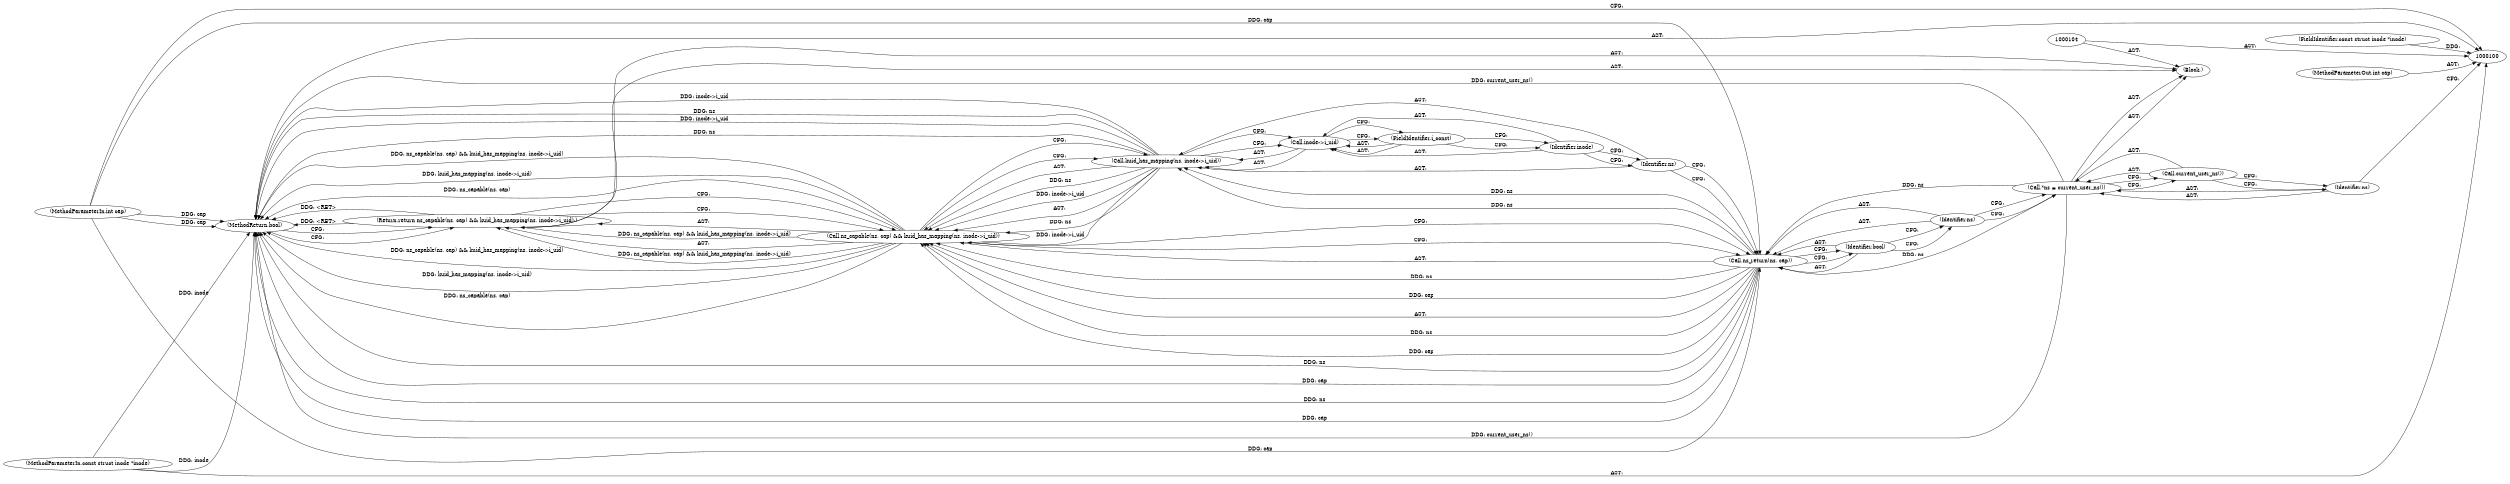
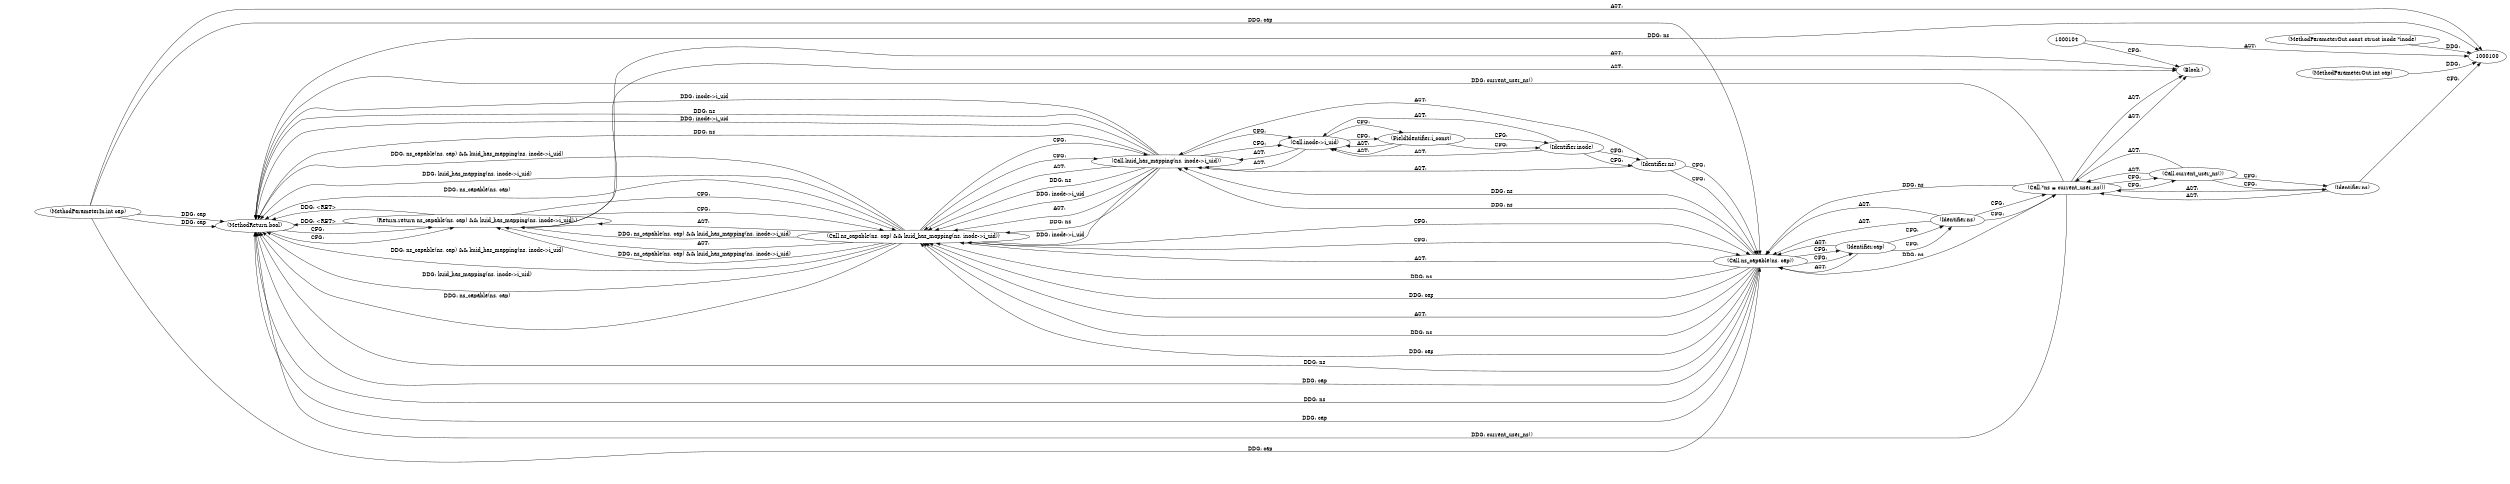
(1618, 6) -> (1618, 6)
(1659, 36) -> (1659, 36)
(2352, 40) -> (2352, 40)
(2135, 51) -> (2135, 51)
(2454, 64) -> (2454, 64)
(1866, 247) -> (1866, 247)
(1761, 261) -> (1761, 261)
(88, 464) -> none
